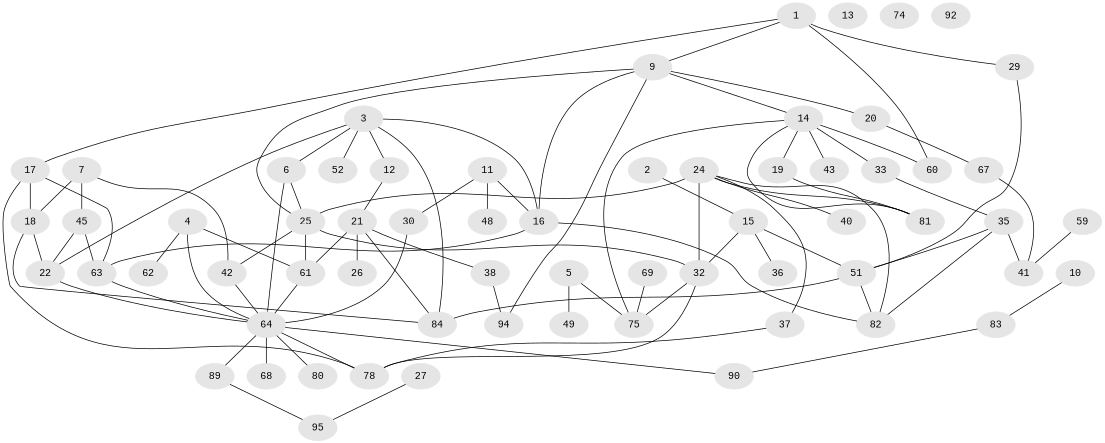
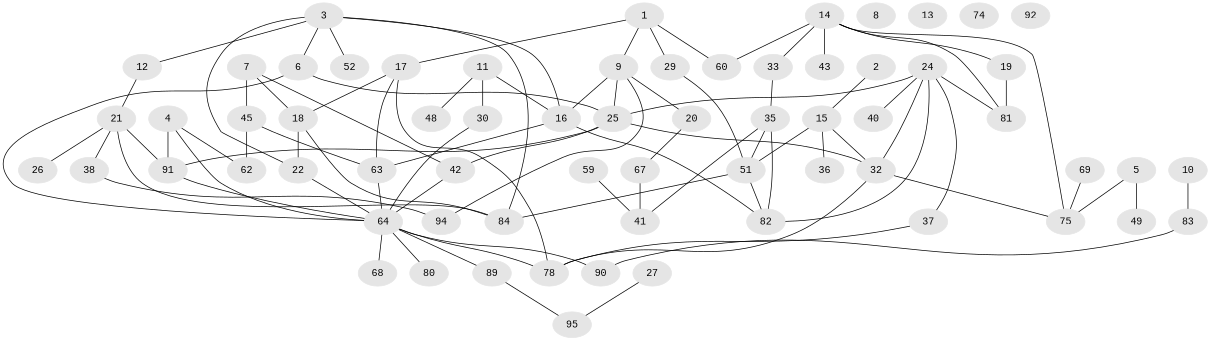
none -> (876, 16)
(728, 93) -> none
(64, 248) -> (247, 139)
(306, 273) -> (168, 170)
